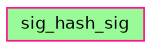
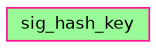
(76, 24) -> (78, 24)
